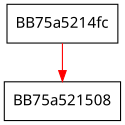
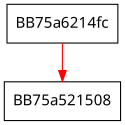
(62, 24) -> (62, 24)
